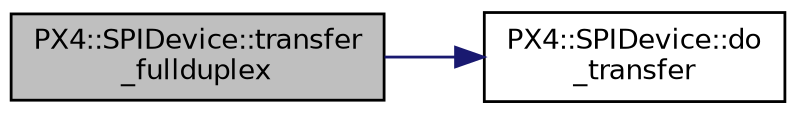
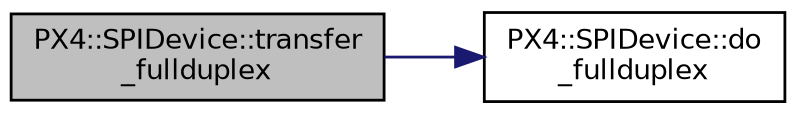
(635, 57) -> (635, 57)
